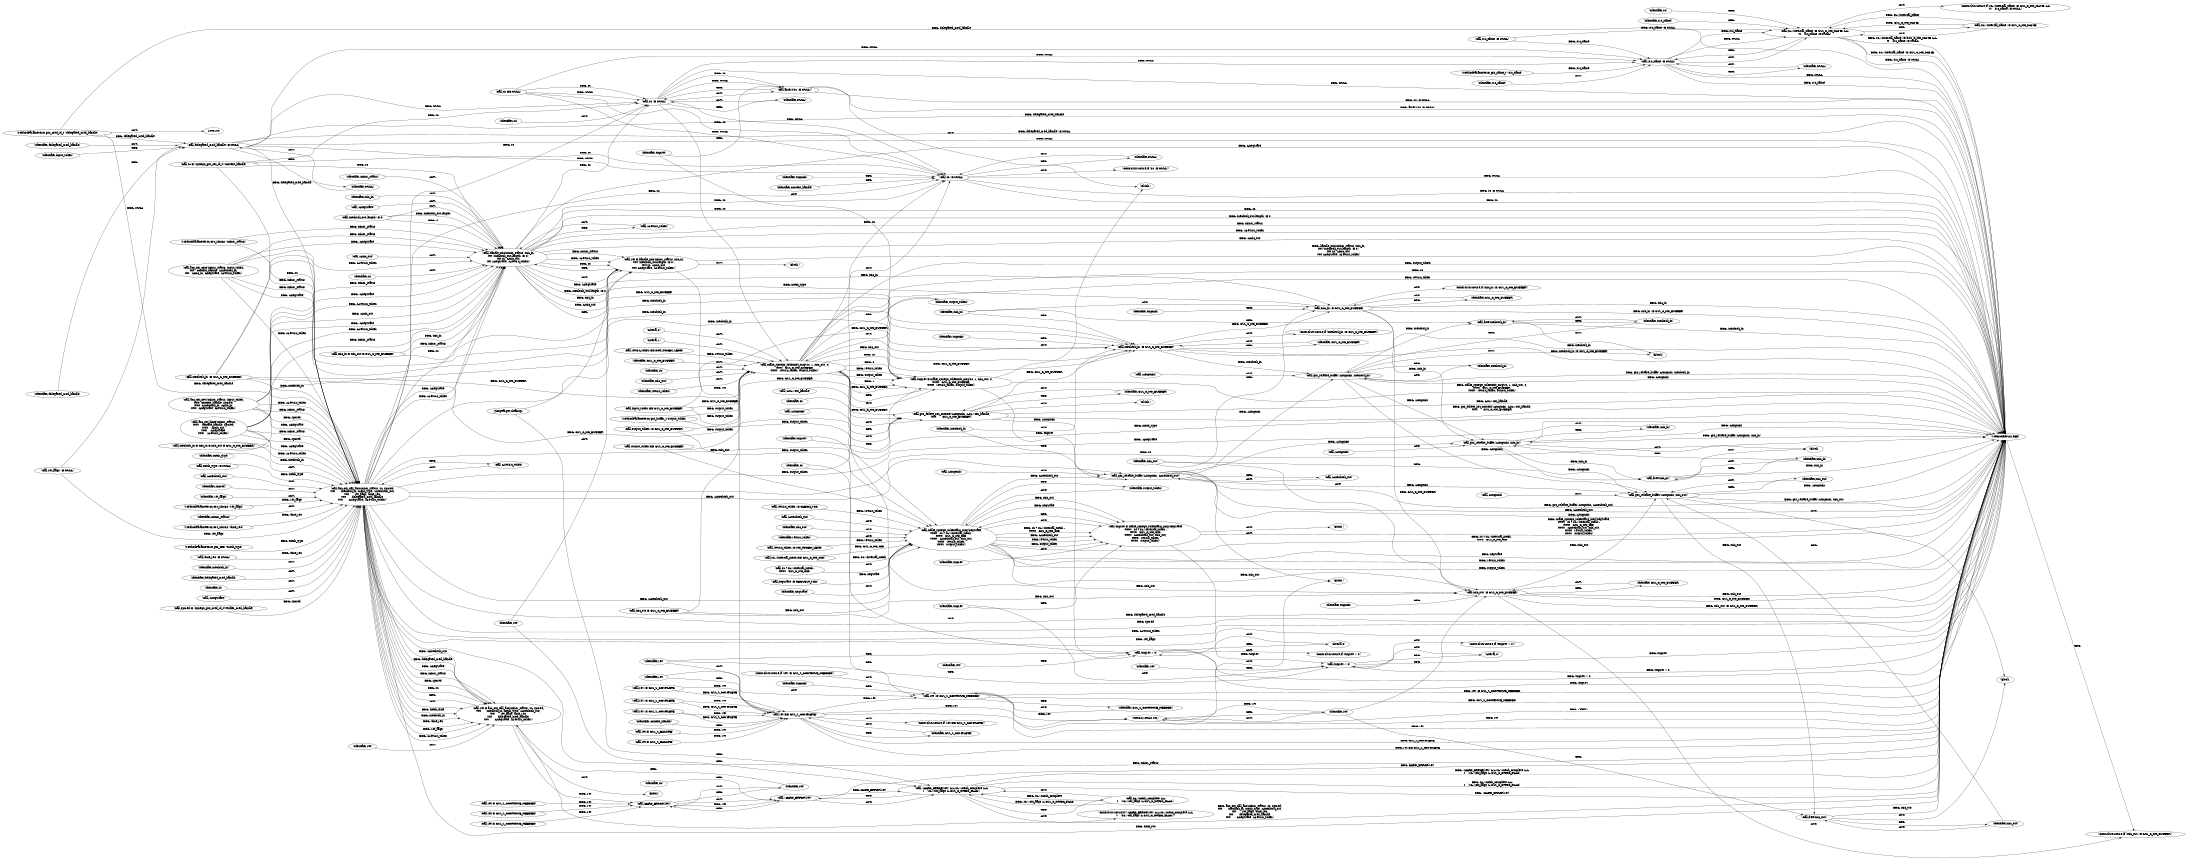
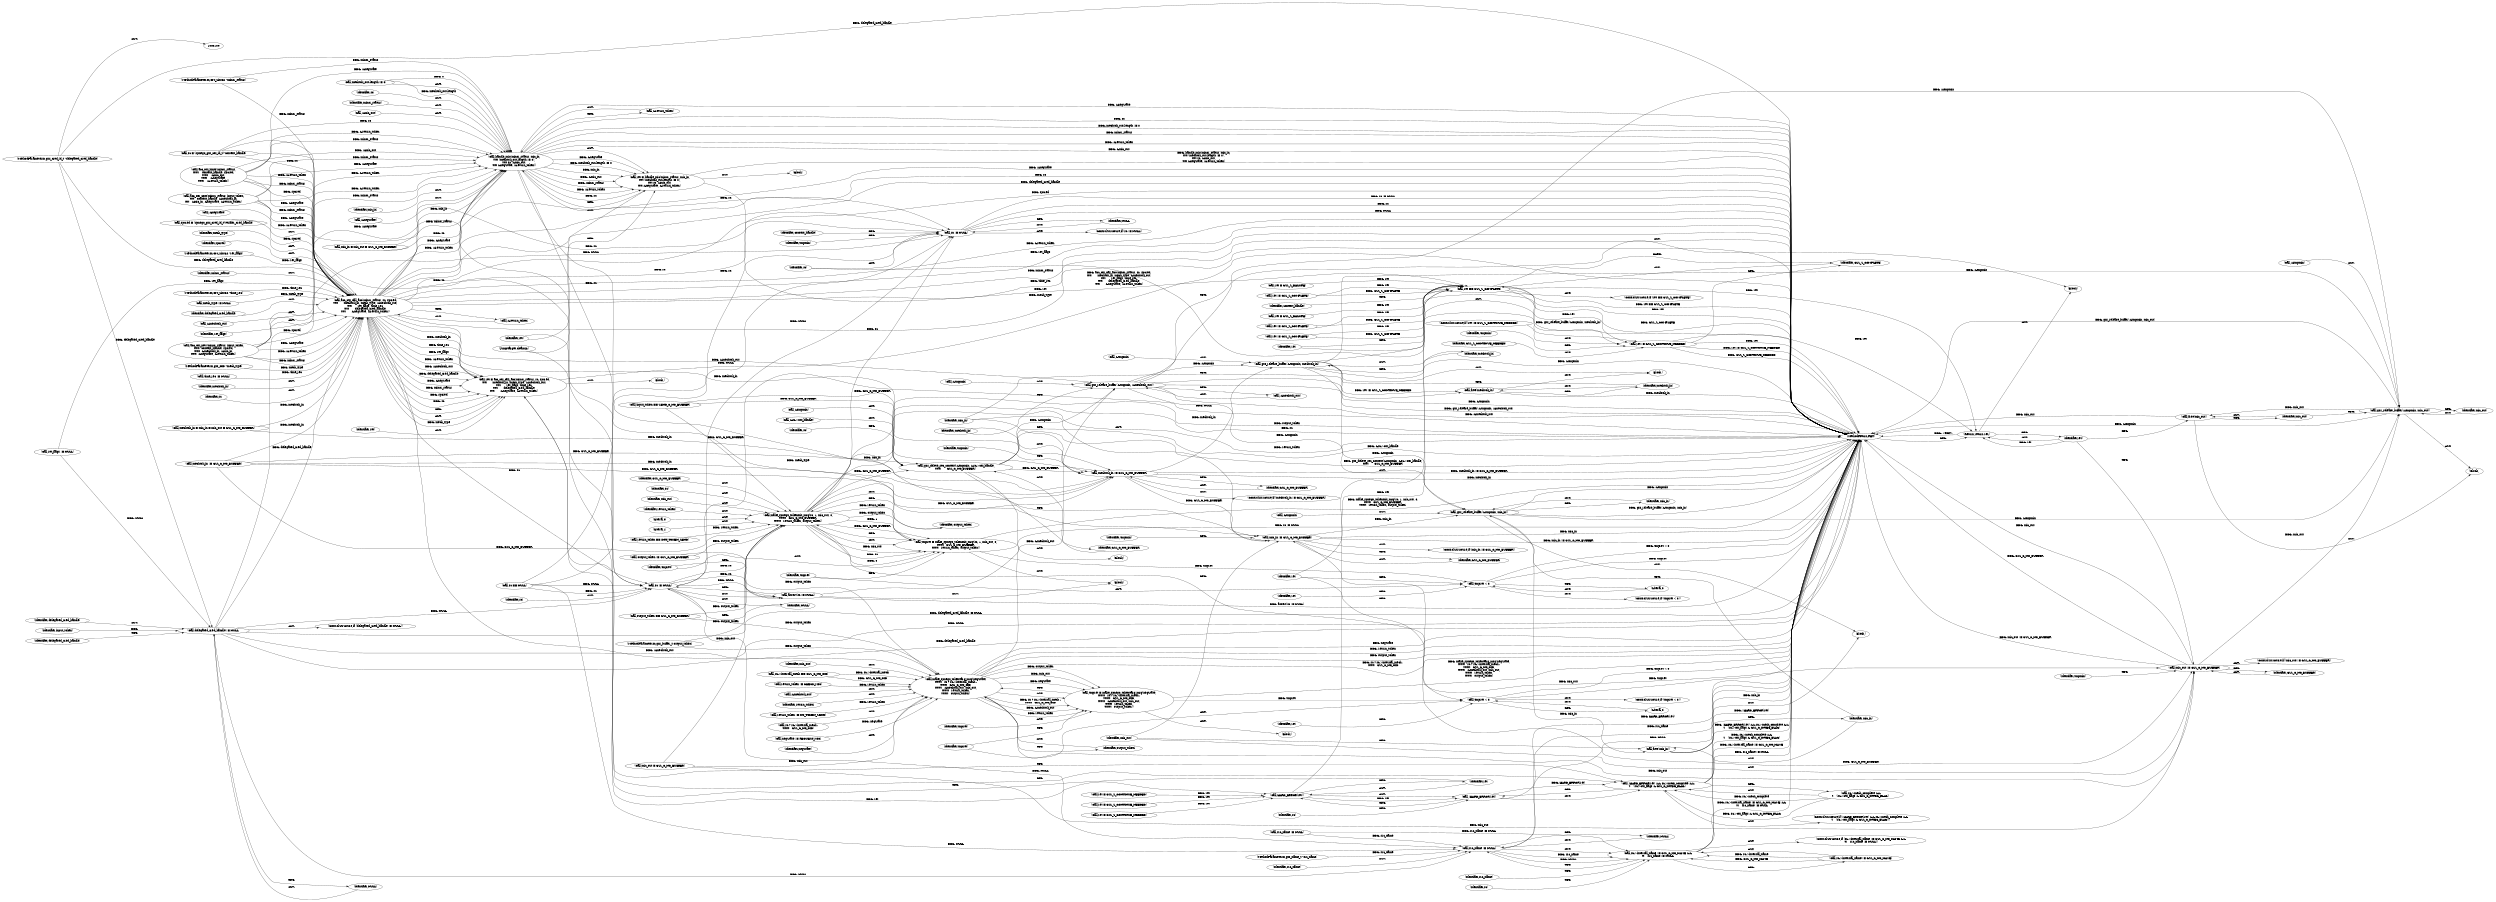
(135, 148) -> (135, 629)
(1417, 329) -> (1383, 391)
(654, 409) -> (660, 405)
none -> (1343, 507)
none -> (365, 626)
(2070, 635) -> (1921, 441)
(1042, 704) -> (1742, 279)
(869, 733) -> (1658, 255)
